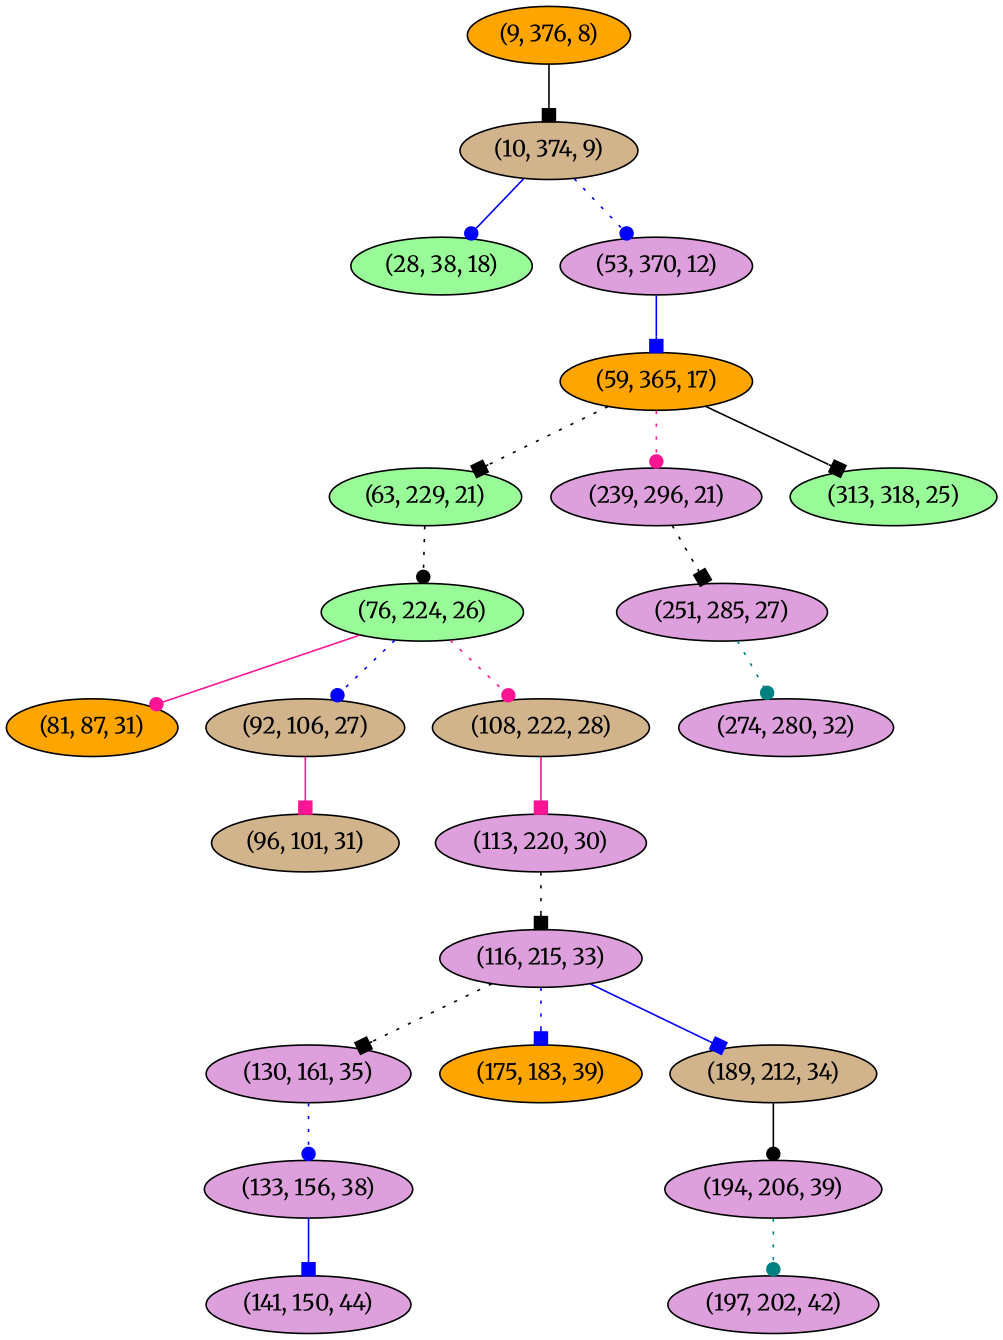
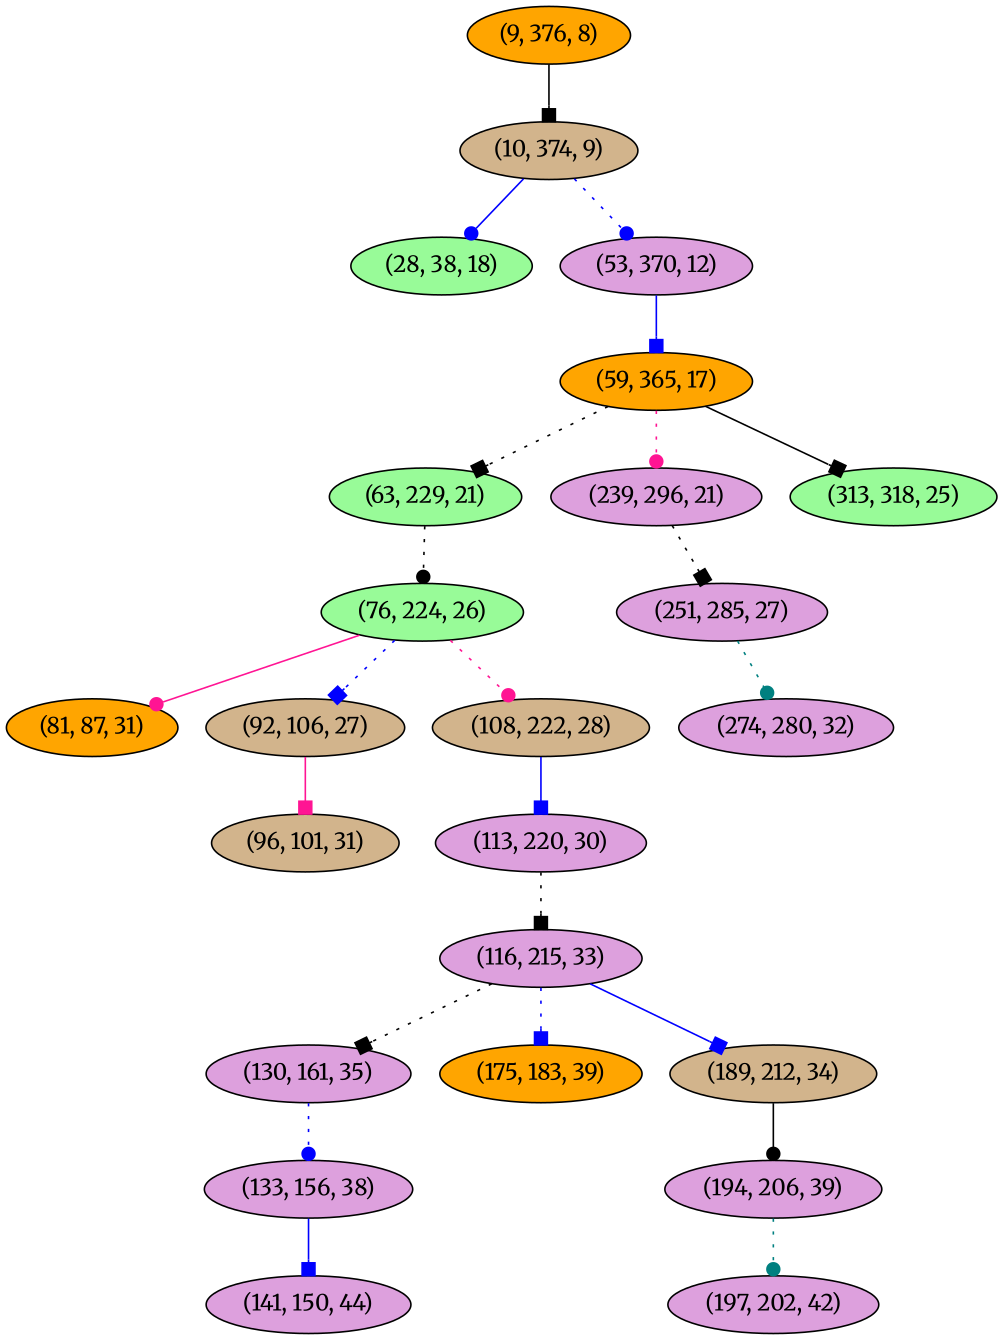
(370, 664) -> (370, 664)
(541, 777) -> (541, 777)
